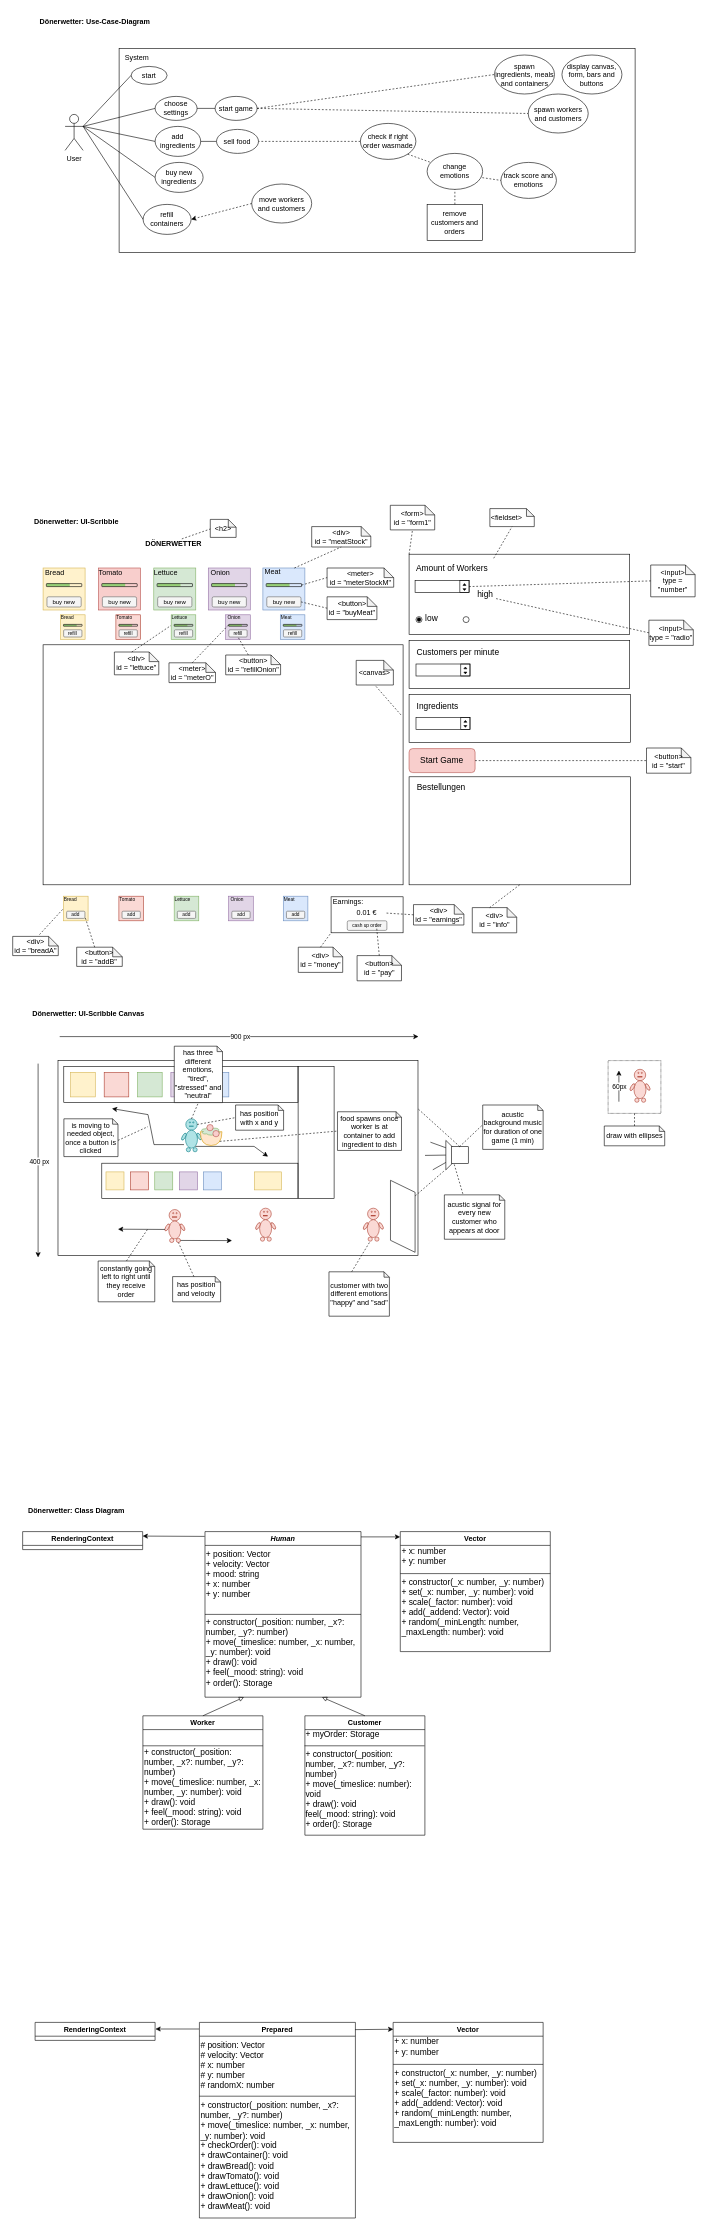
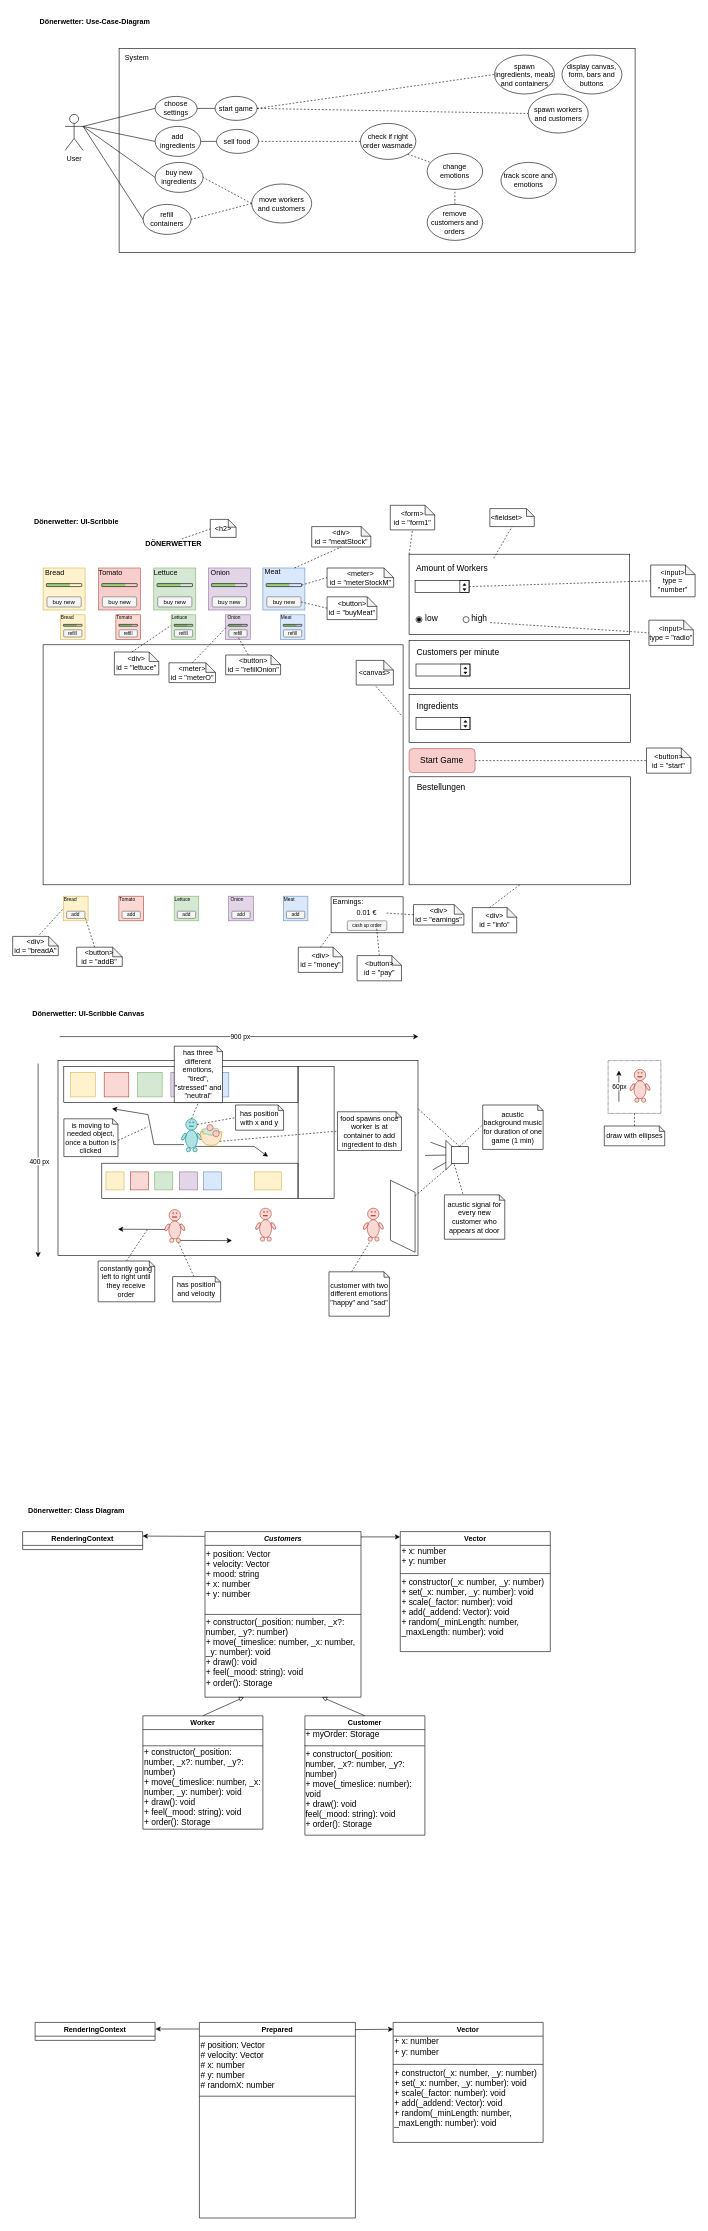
(149, 75) -> none
(108, 100) -> none
(492, 179) -> none
none -> (228, 191)
(196, 218) -> (194, 219)
(455, 222) -> (455, 222)
(486, 594) -> (480, 618)
(283, 1539) -> (283, 1539)
(278, 2156) -> none
